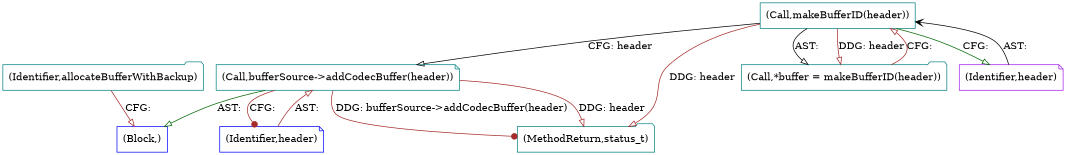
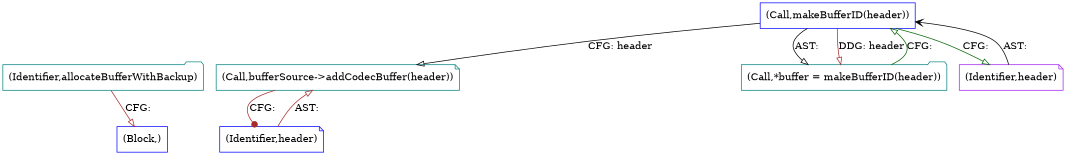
(838, 16) -> (838, 16)
(907, 51) -> (907, 51)
(217, 103) -> none
(586, 139) -> none
